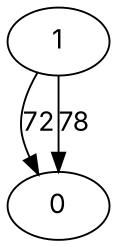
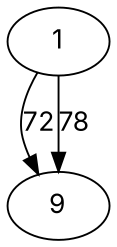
(59, 206) -> (59, 206)
